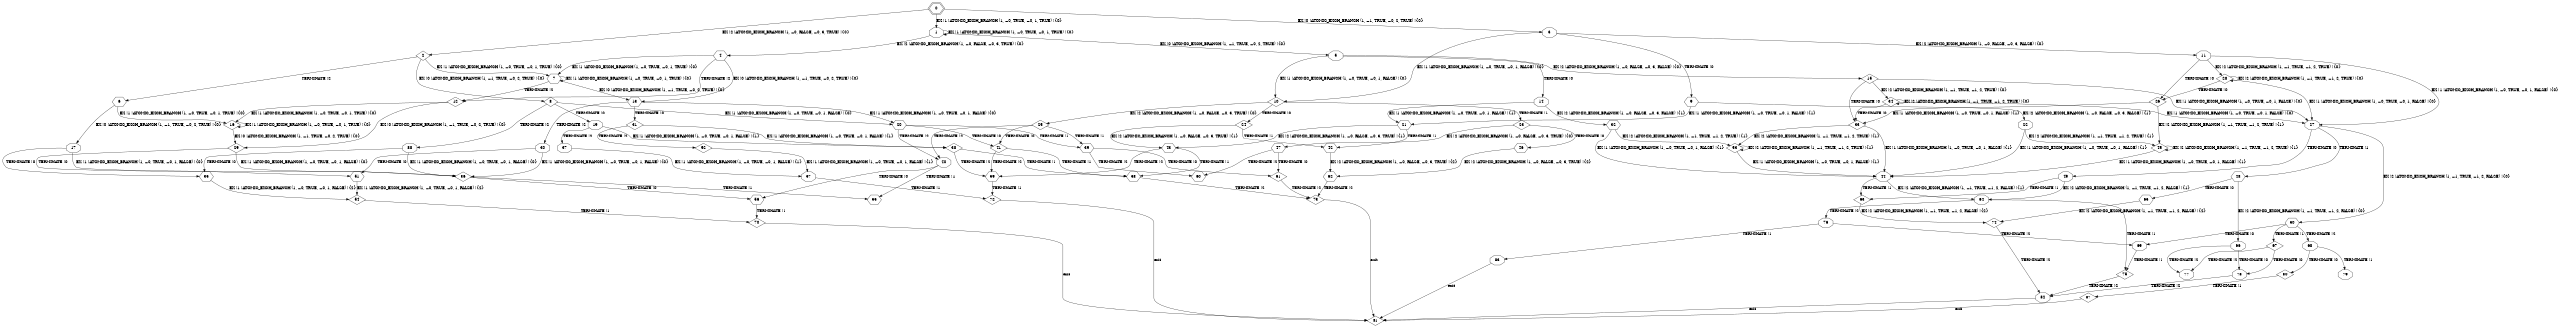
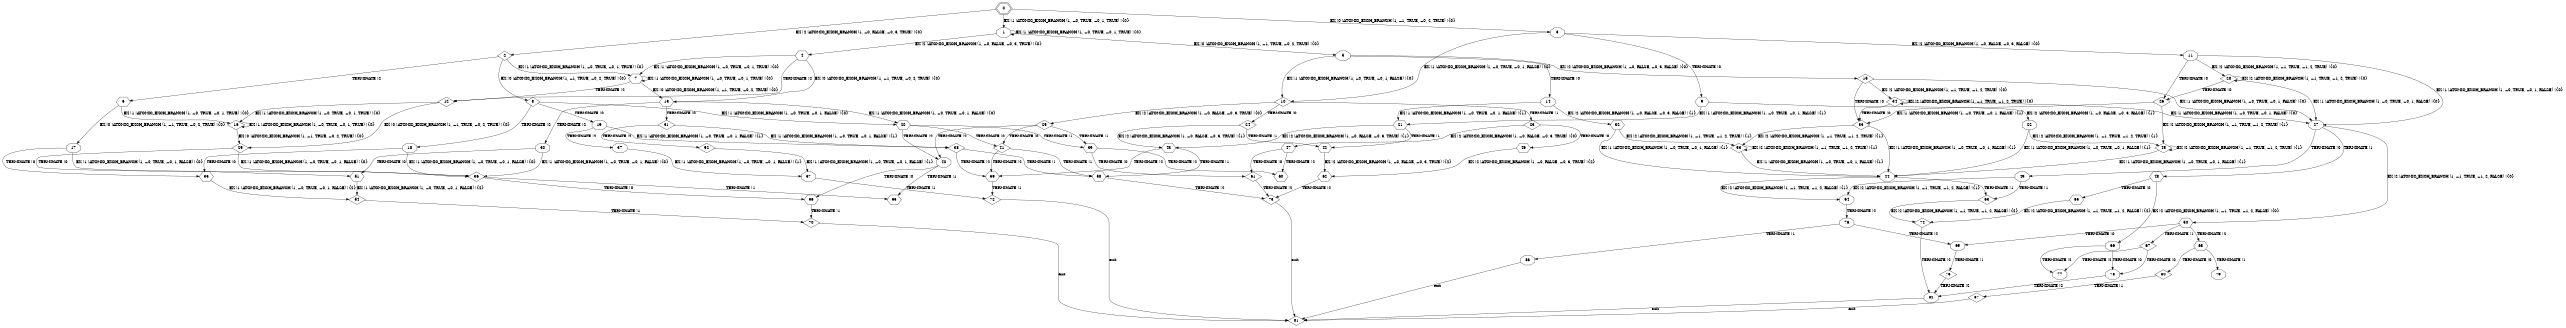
(410, 148) -> (410, 148)
(2085, 202) -> none
(2310, 246) -> (2201, 246)
